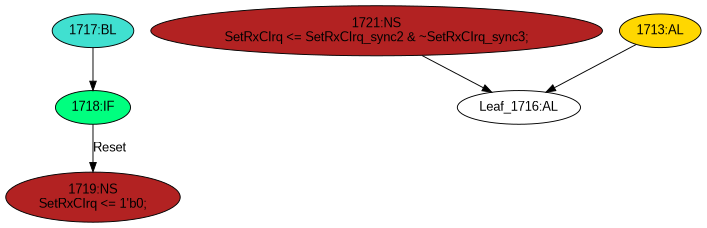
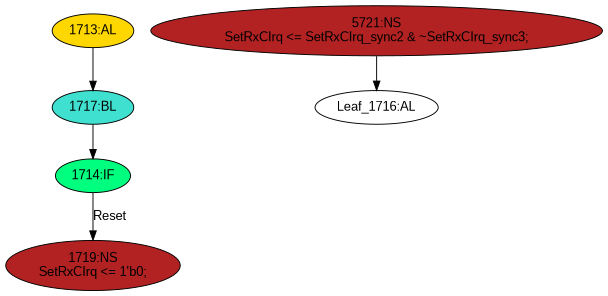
(377, 31) -> (377, 31)
(595, 66) -> (93, 64)
(93, 107) -> (93, 176)
